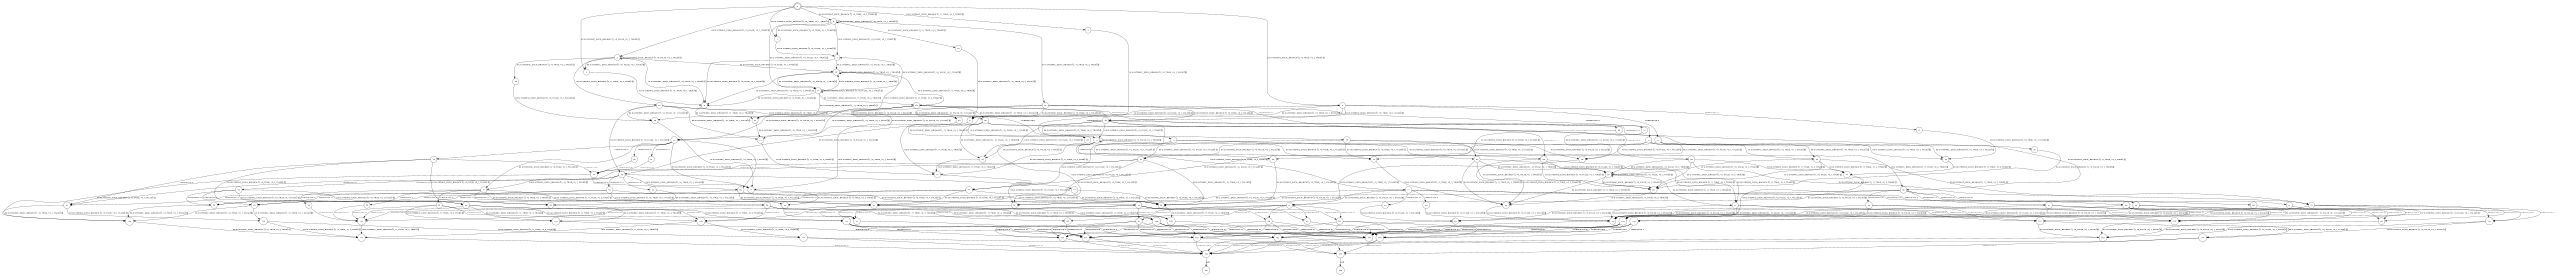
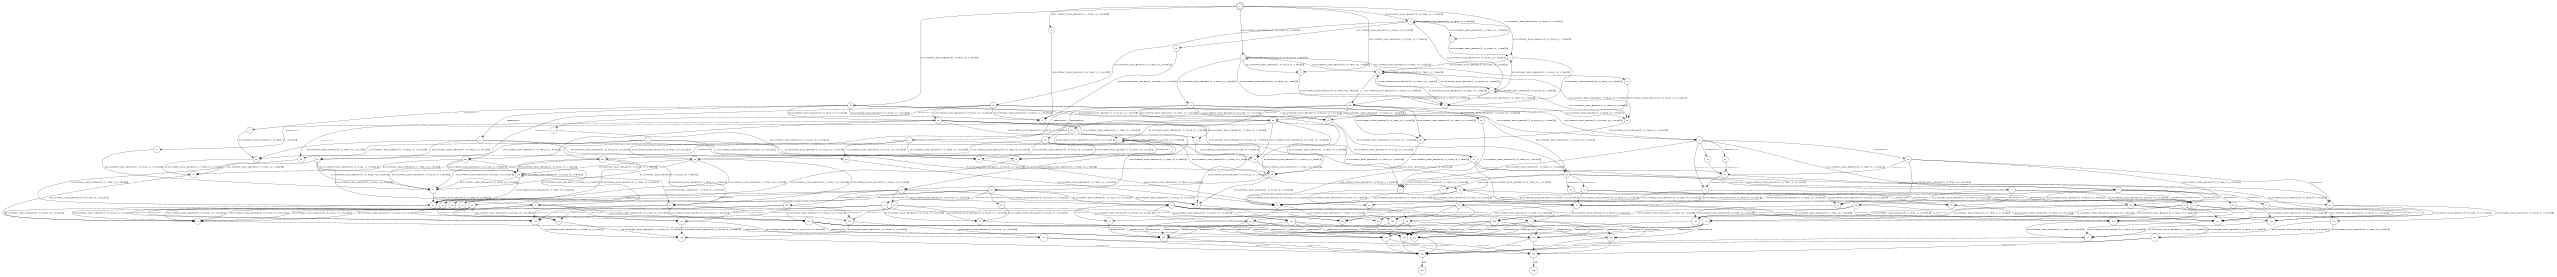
(1353, 114) -> (725, 112)
none -> (301, 159)
